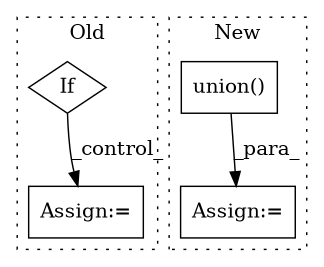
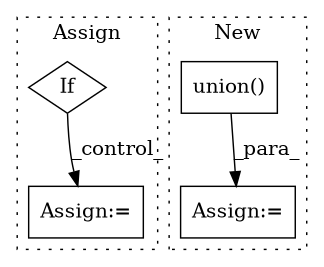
(87, 34) -> (87, 34)
